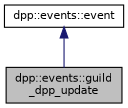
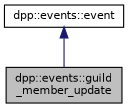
(64, 85) -> (64, 85)
